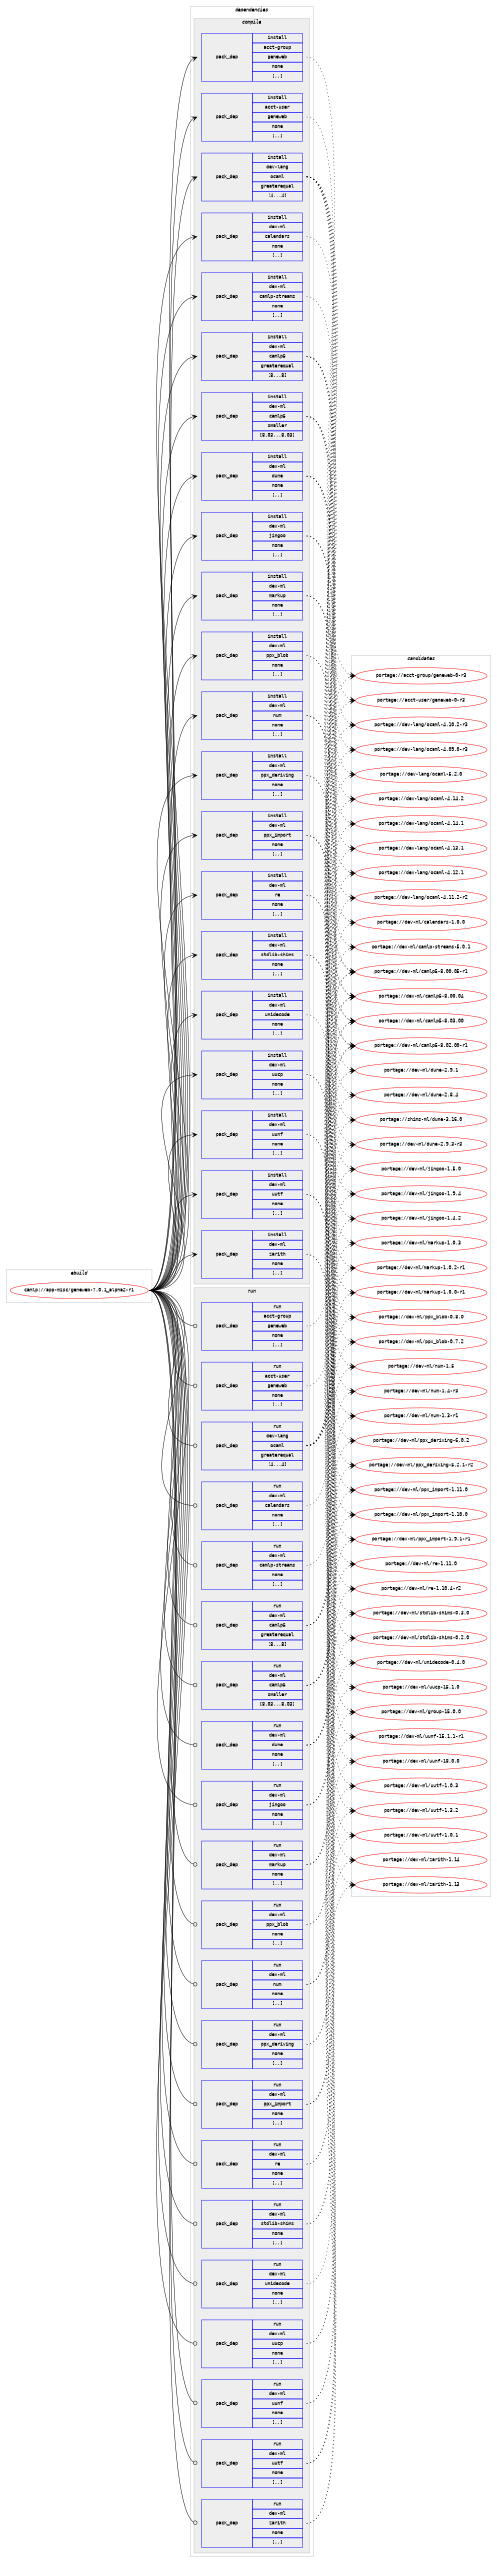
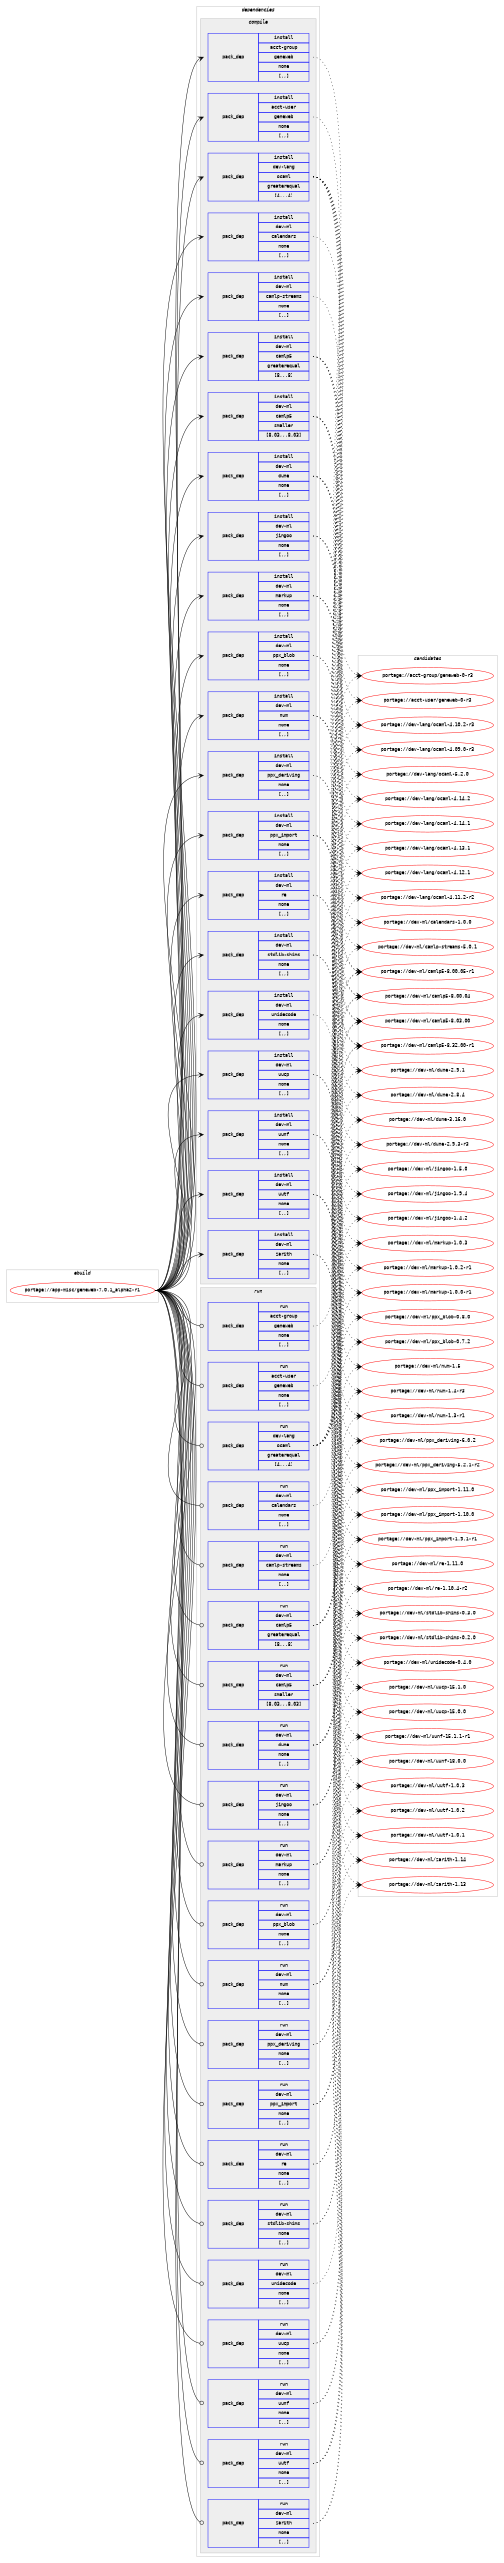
(421, 1046) -> (428, 1046)
(421, 1120) -> (428, 1120)
(79, 1290) -> (82, 1290)
(421, 1712) -> (428, 1712)
(421, 1811) -> (428, 1811)
